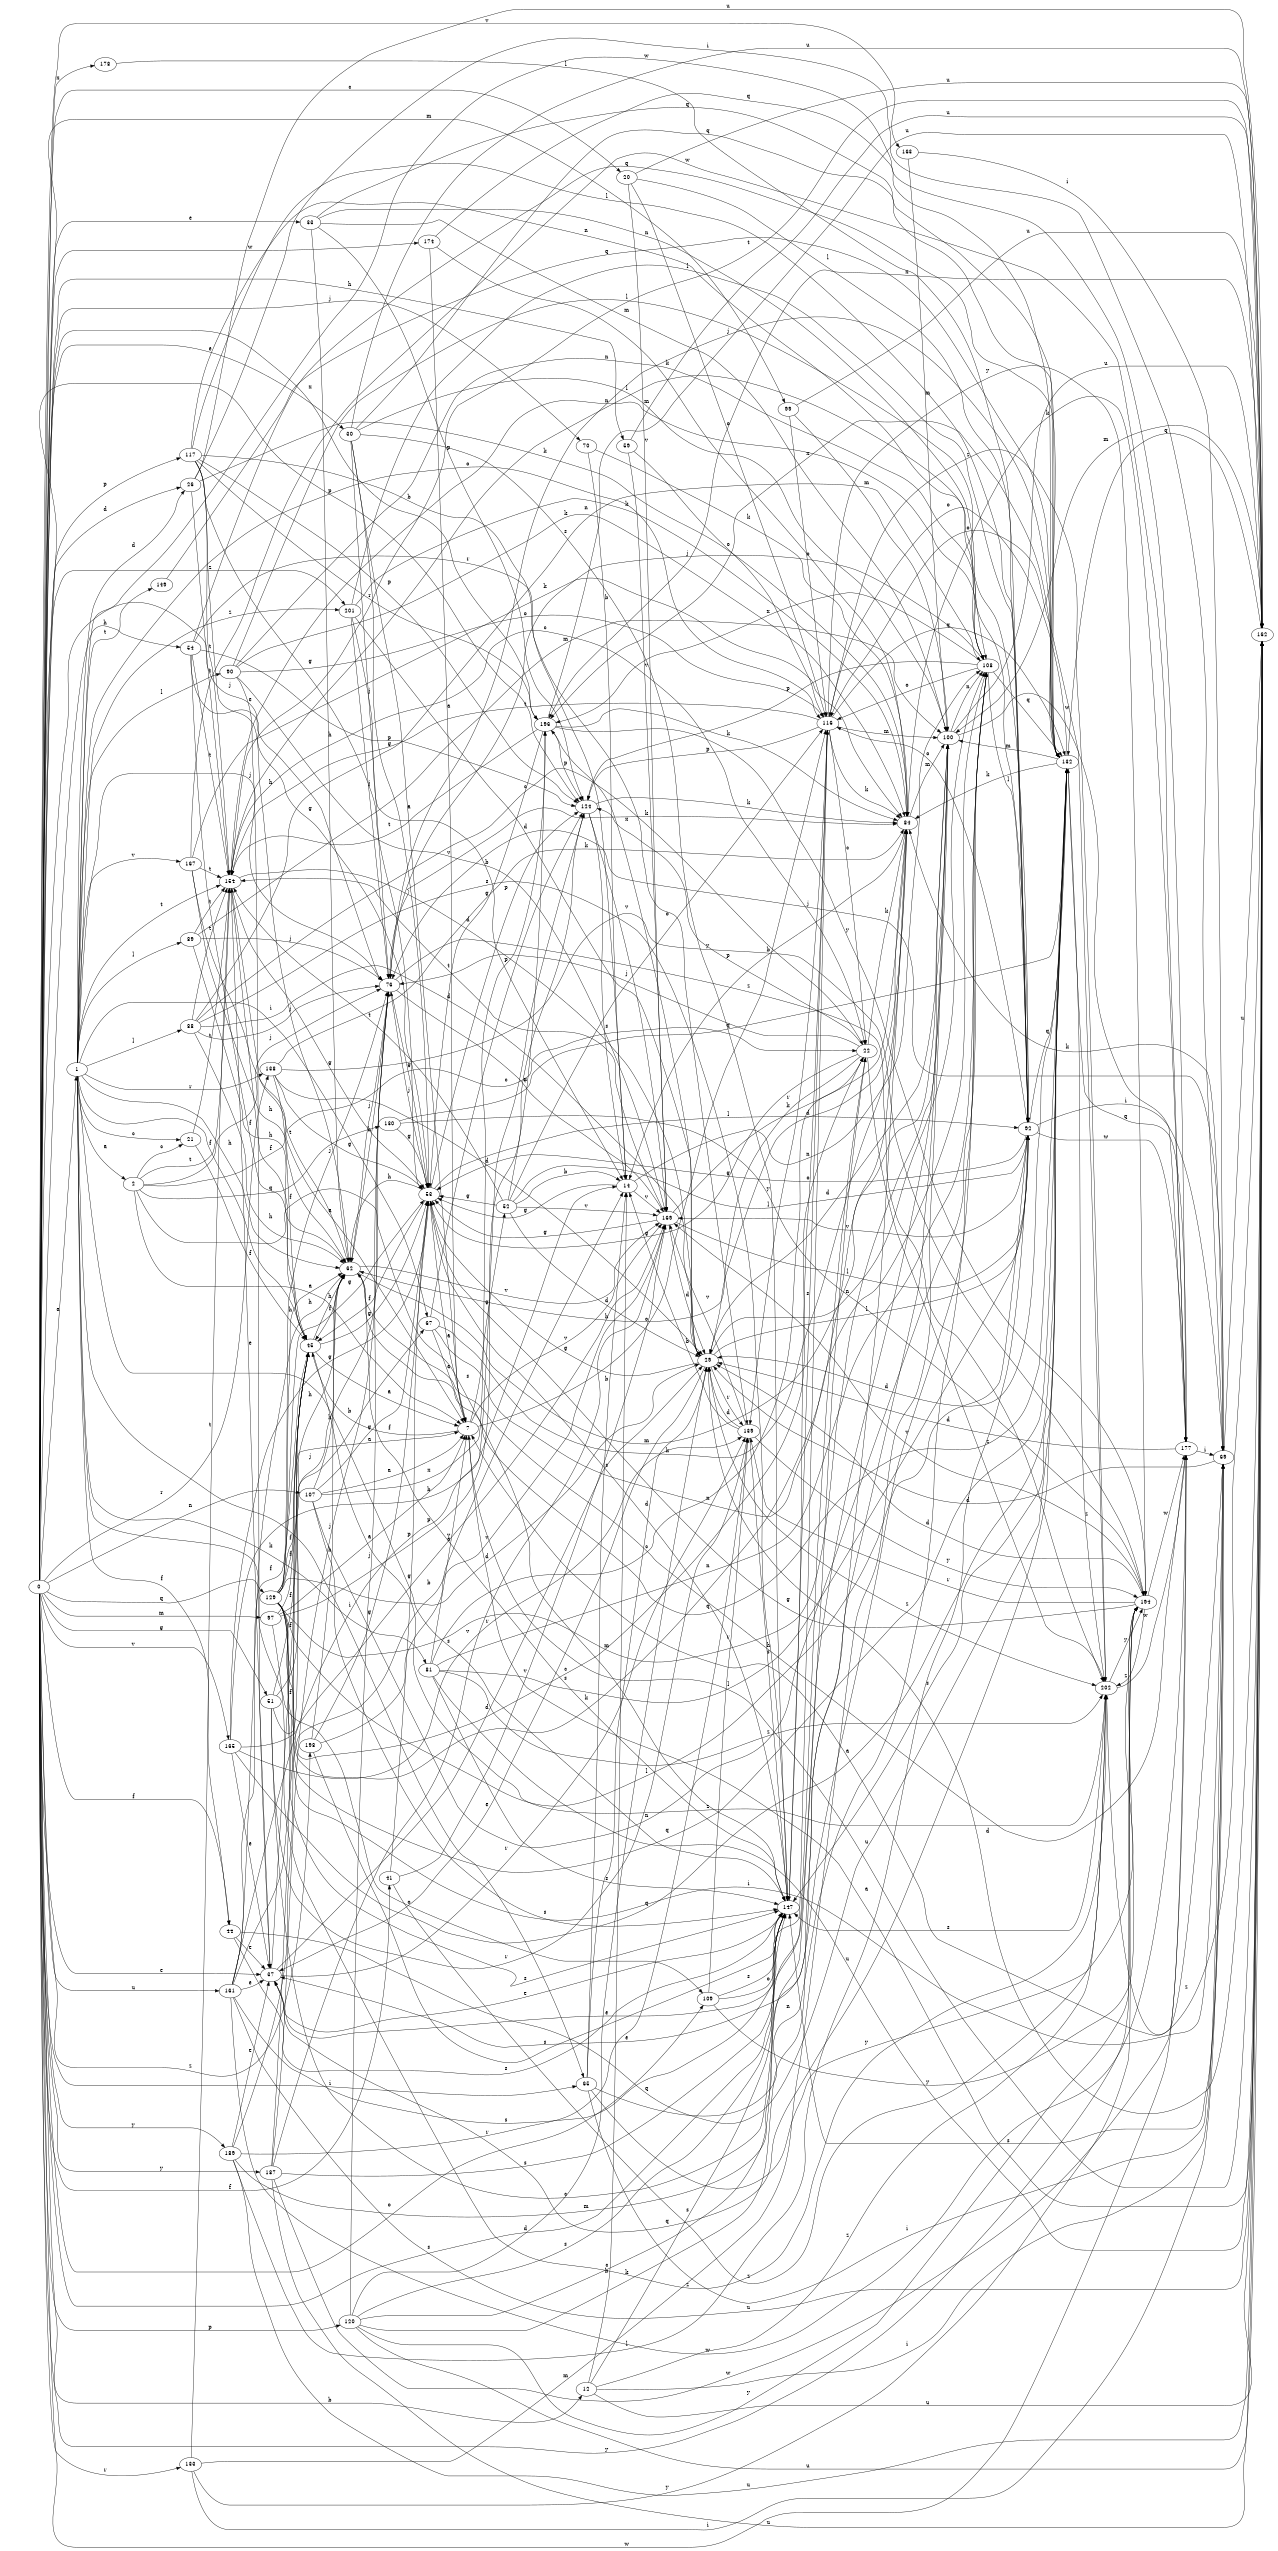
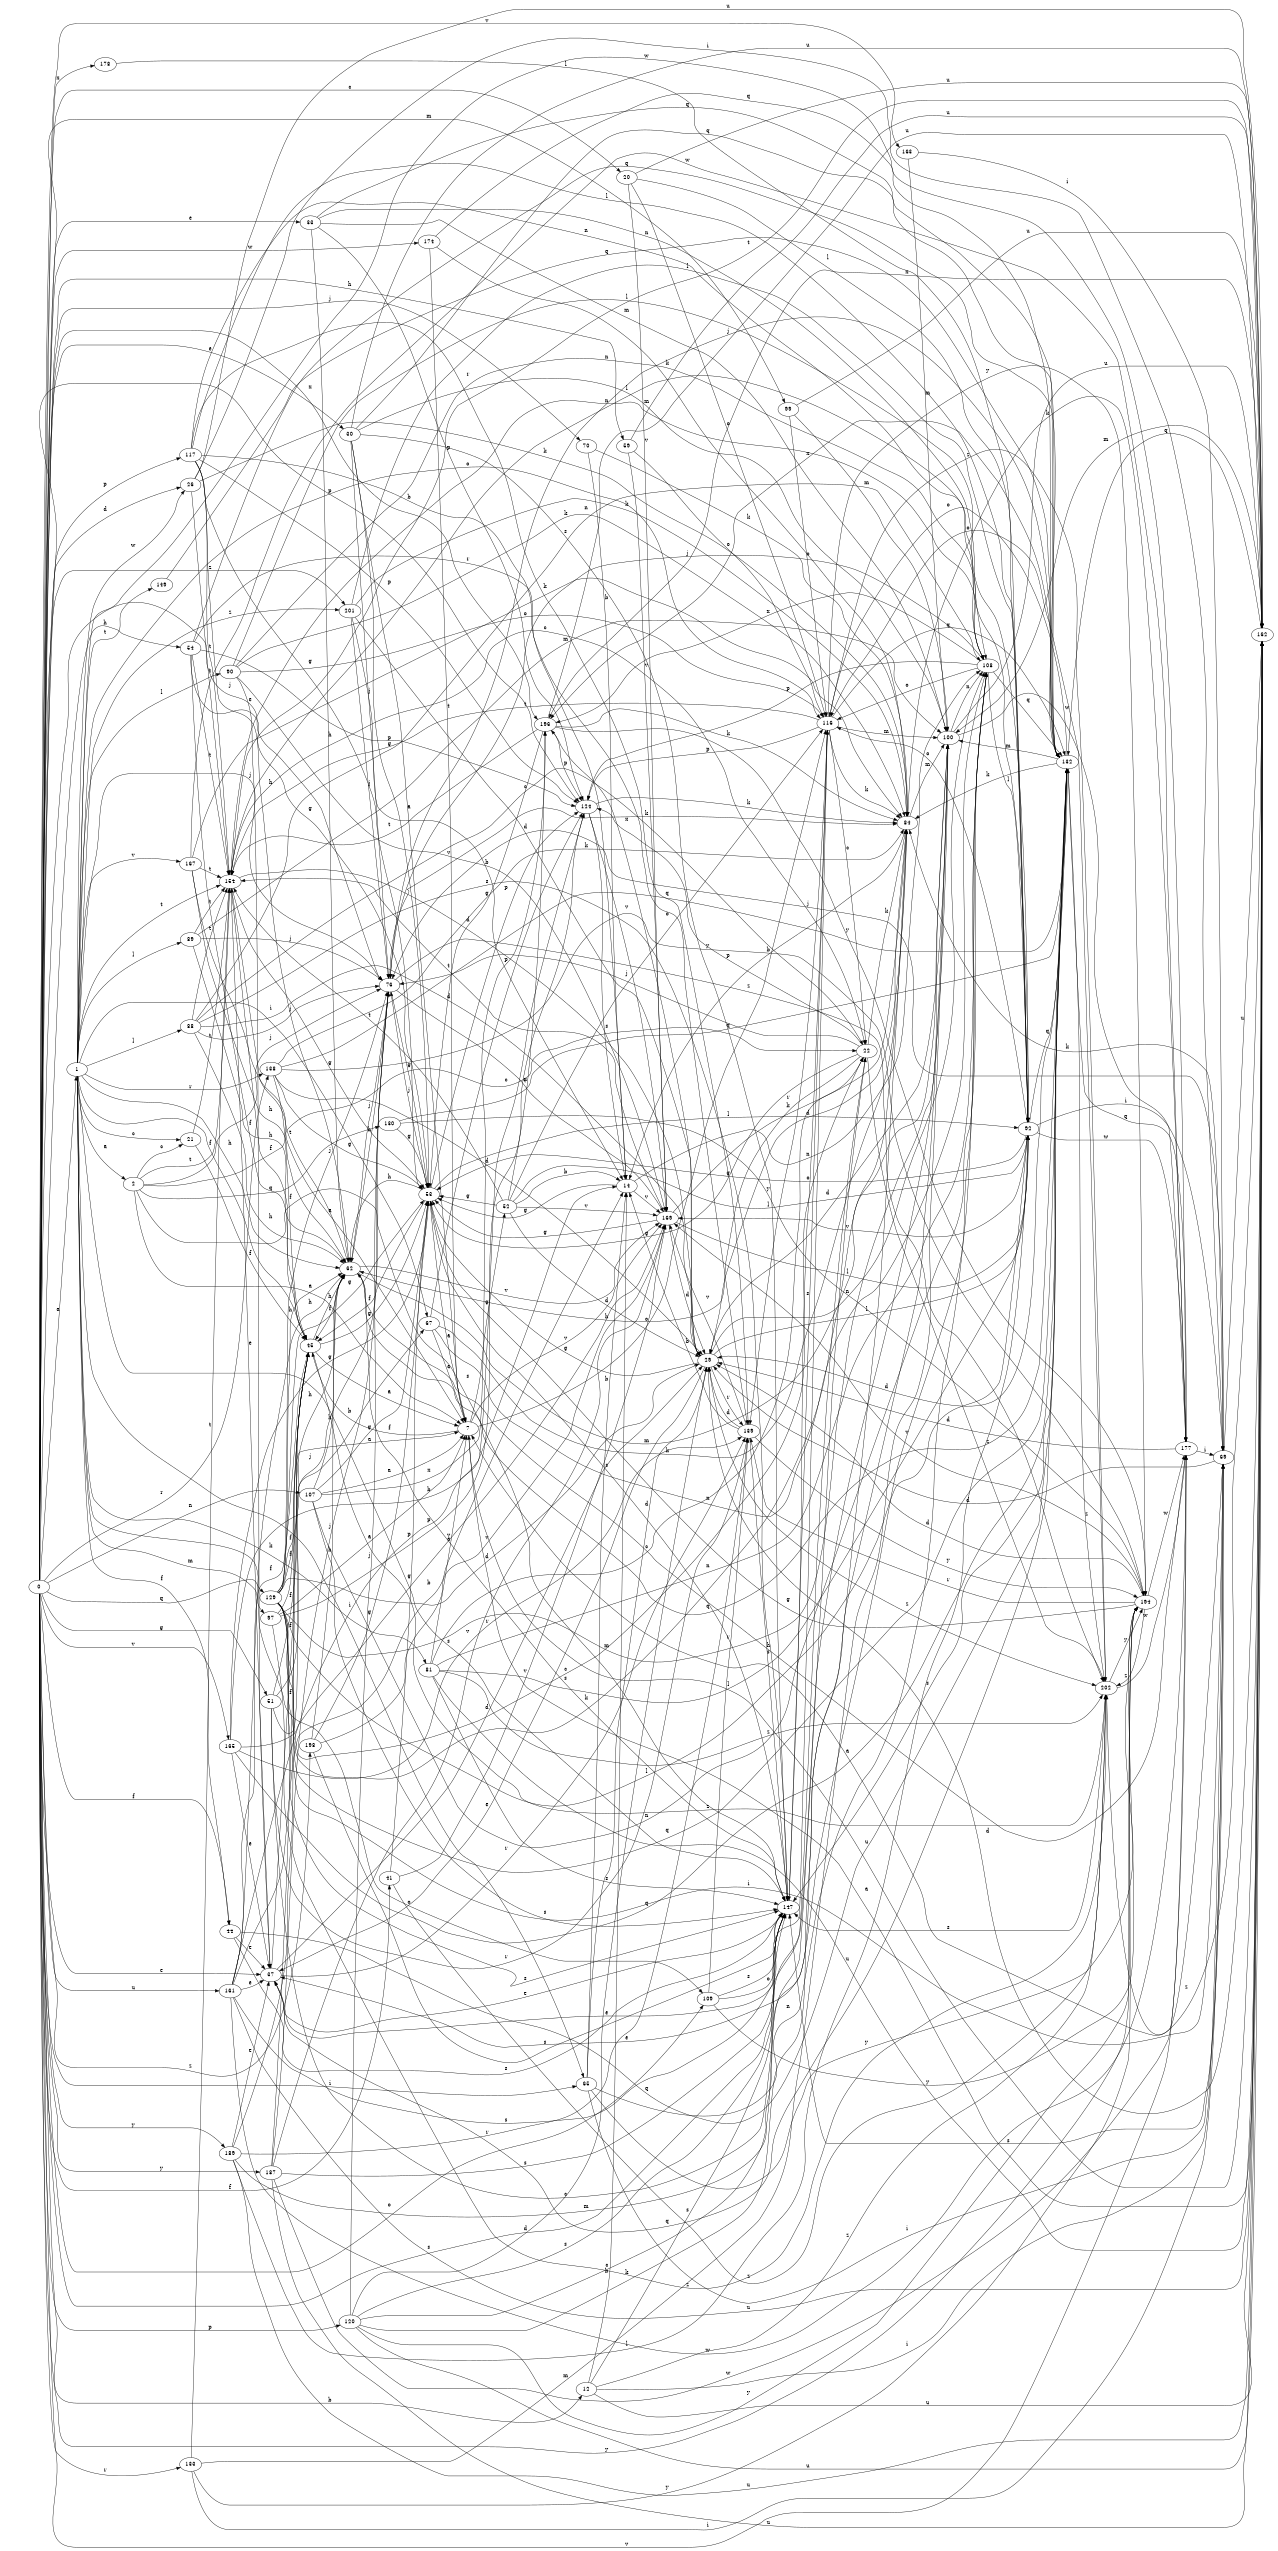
(134, 546) -> (134, 546)
(367, 597) -> (596, 687)
(449, 706) -> (449, 706)
none -> (728, 910)
(146, 1616) -> (91, 1518)
(627, 2544) -> (627, 2544)
